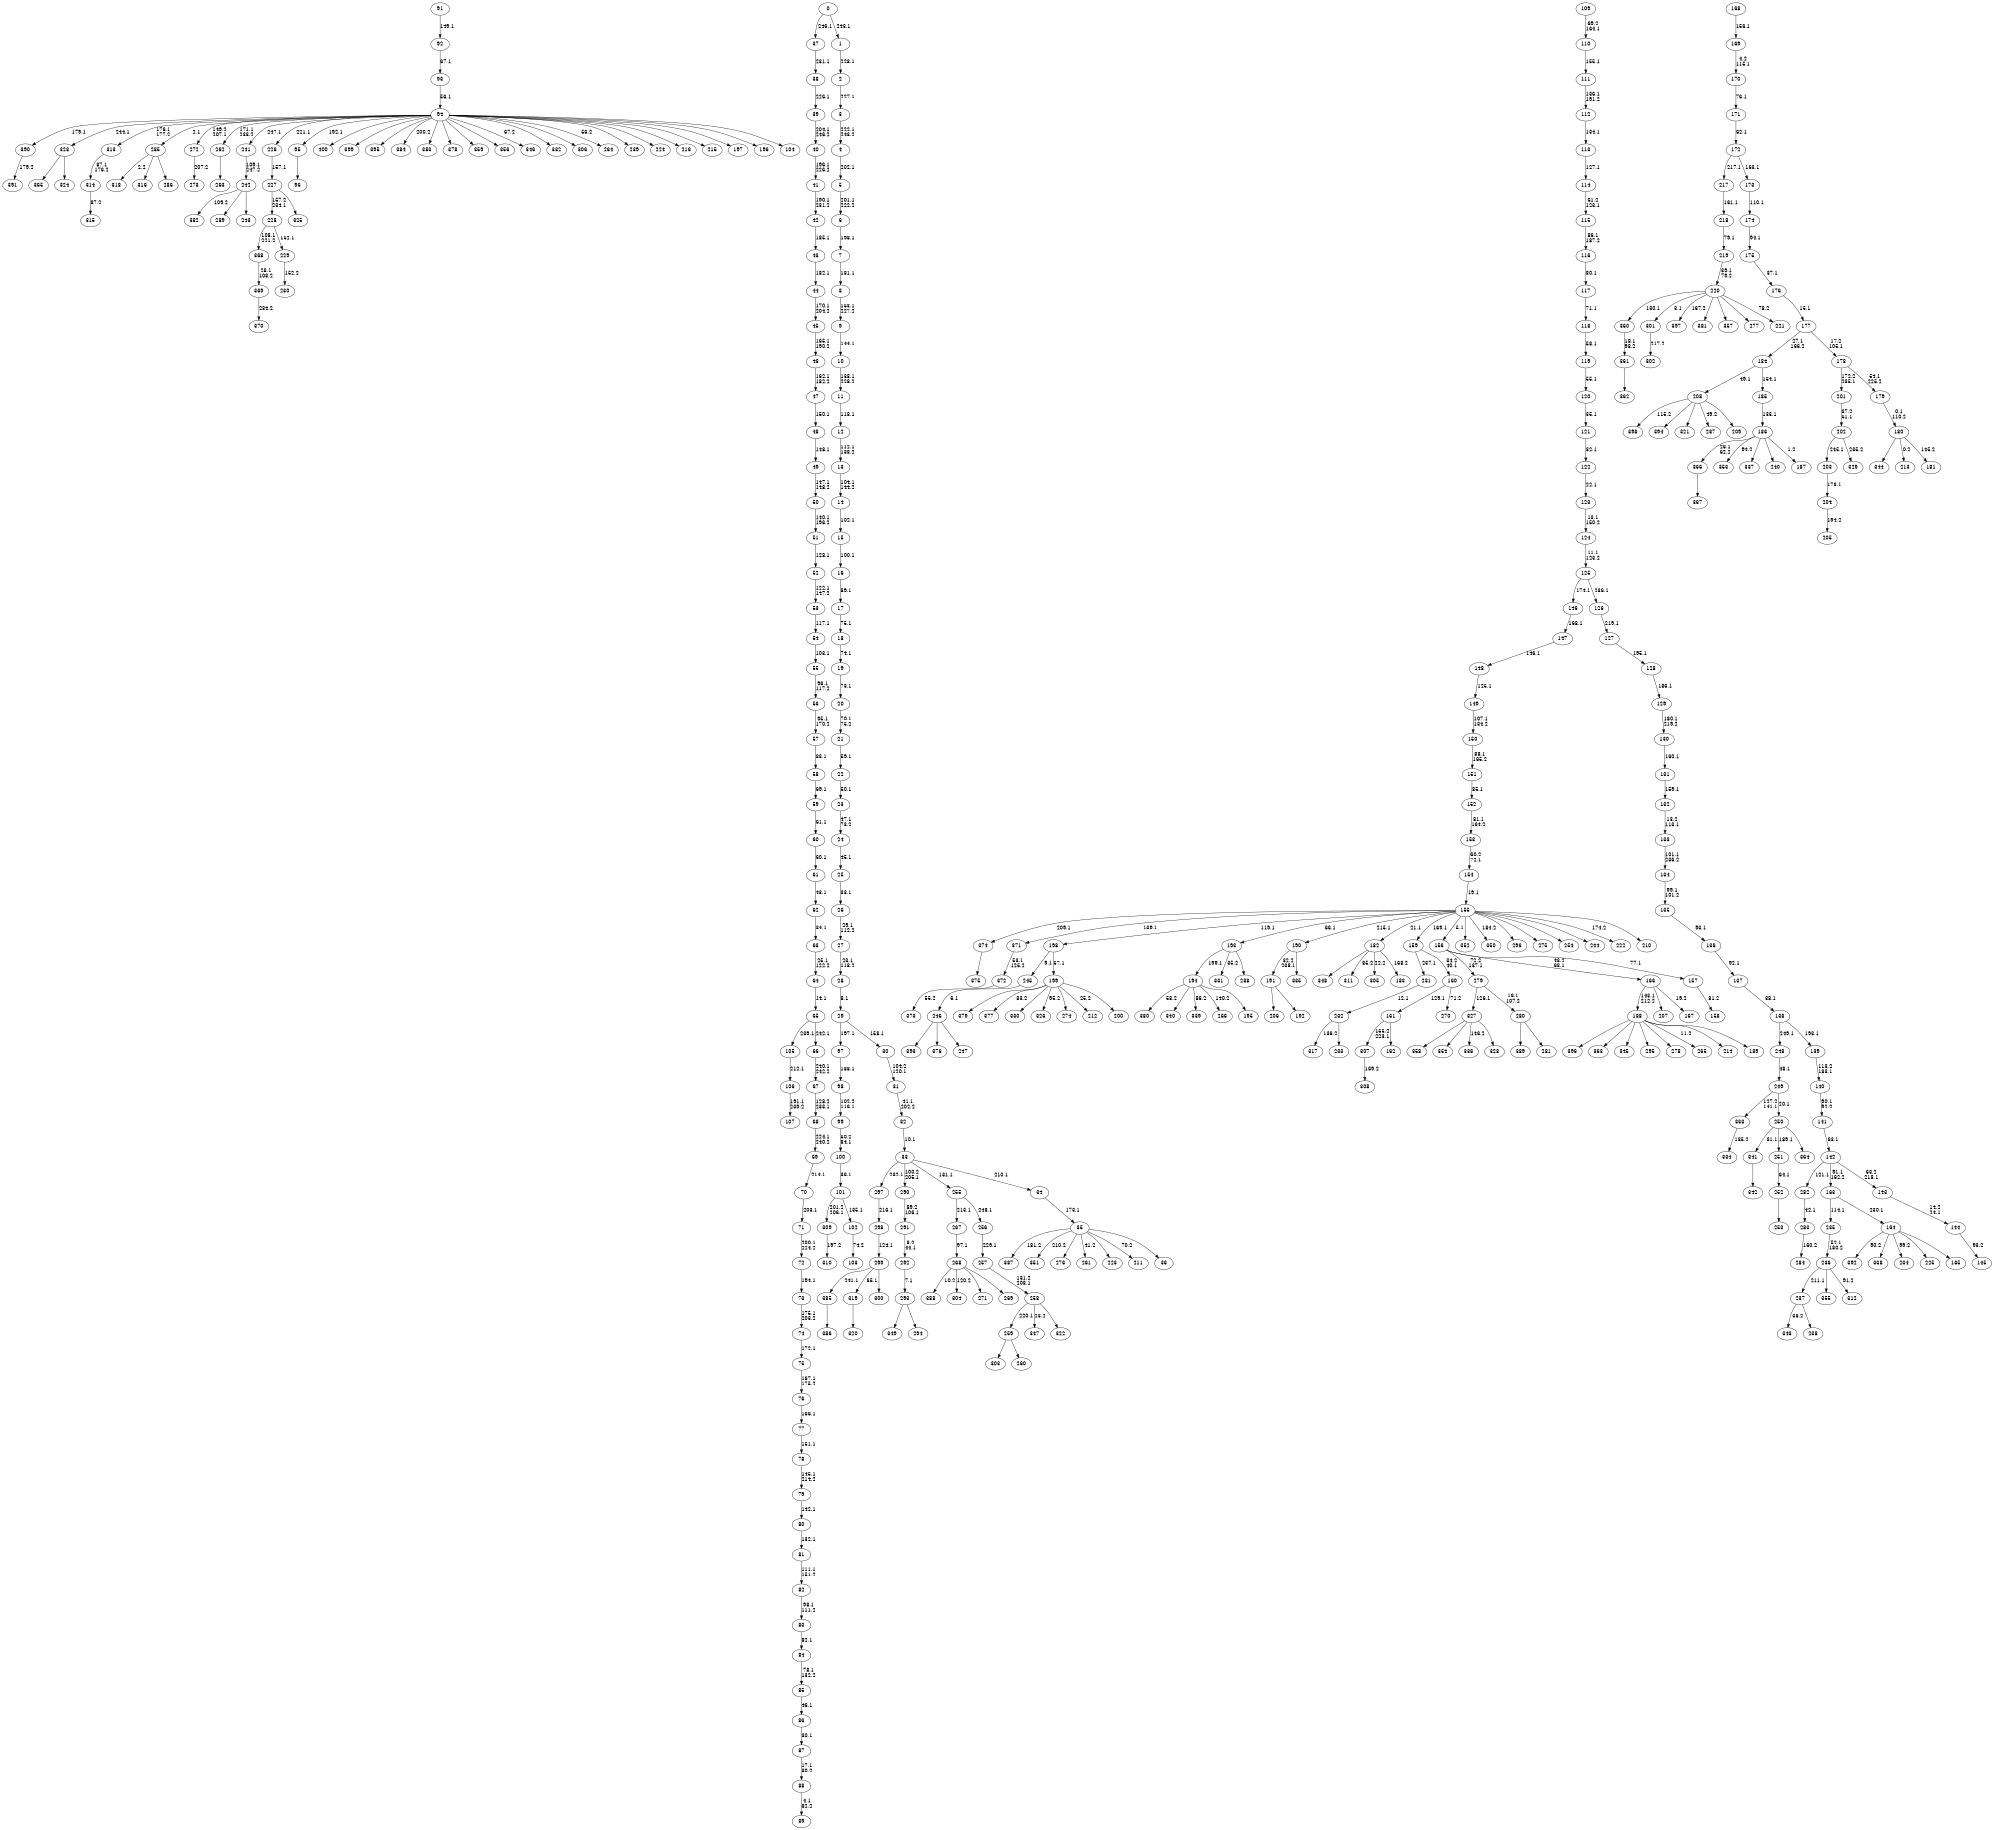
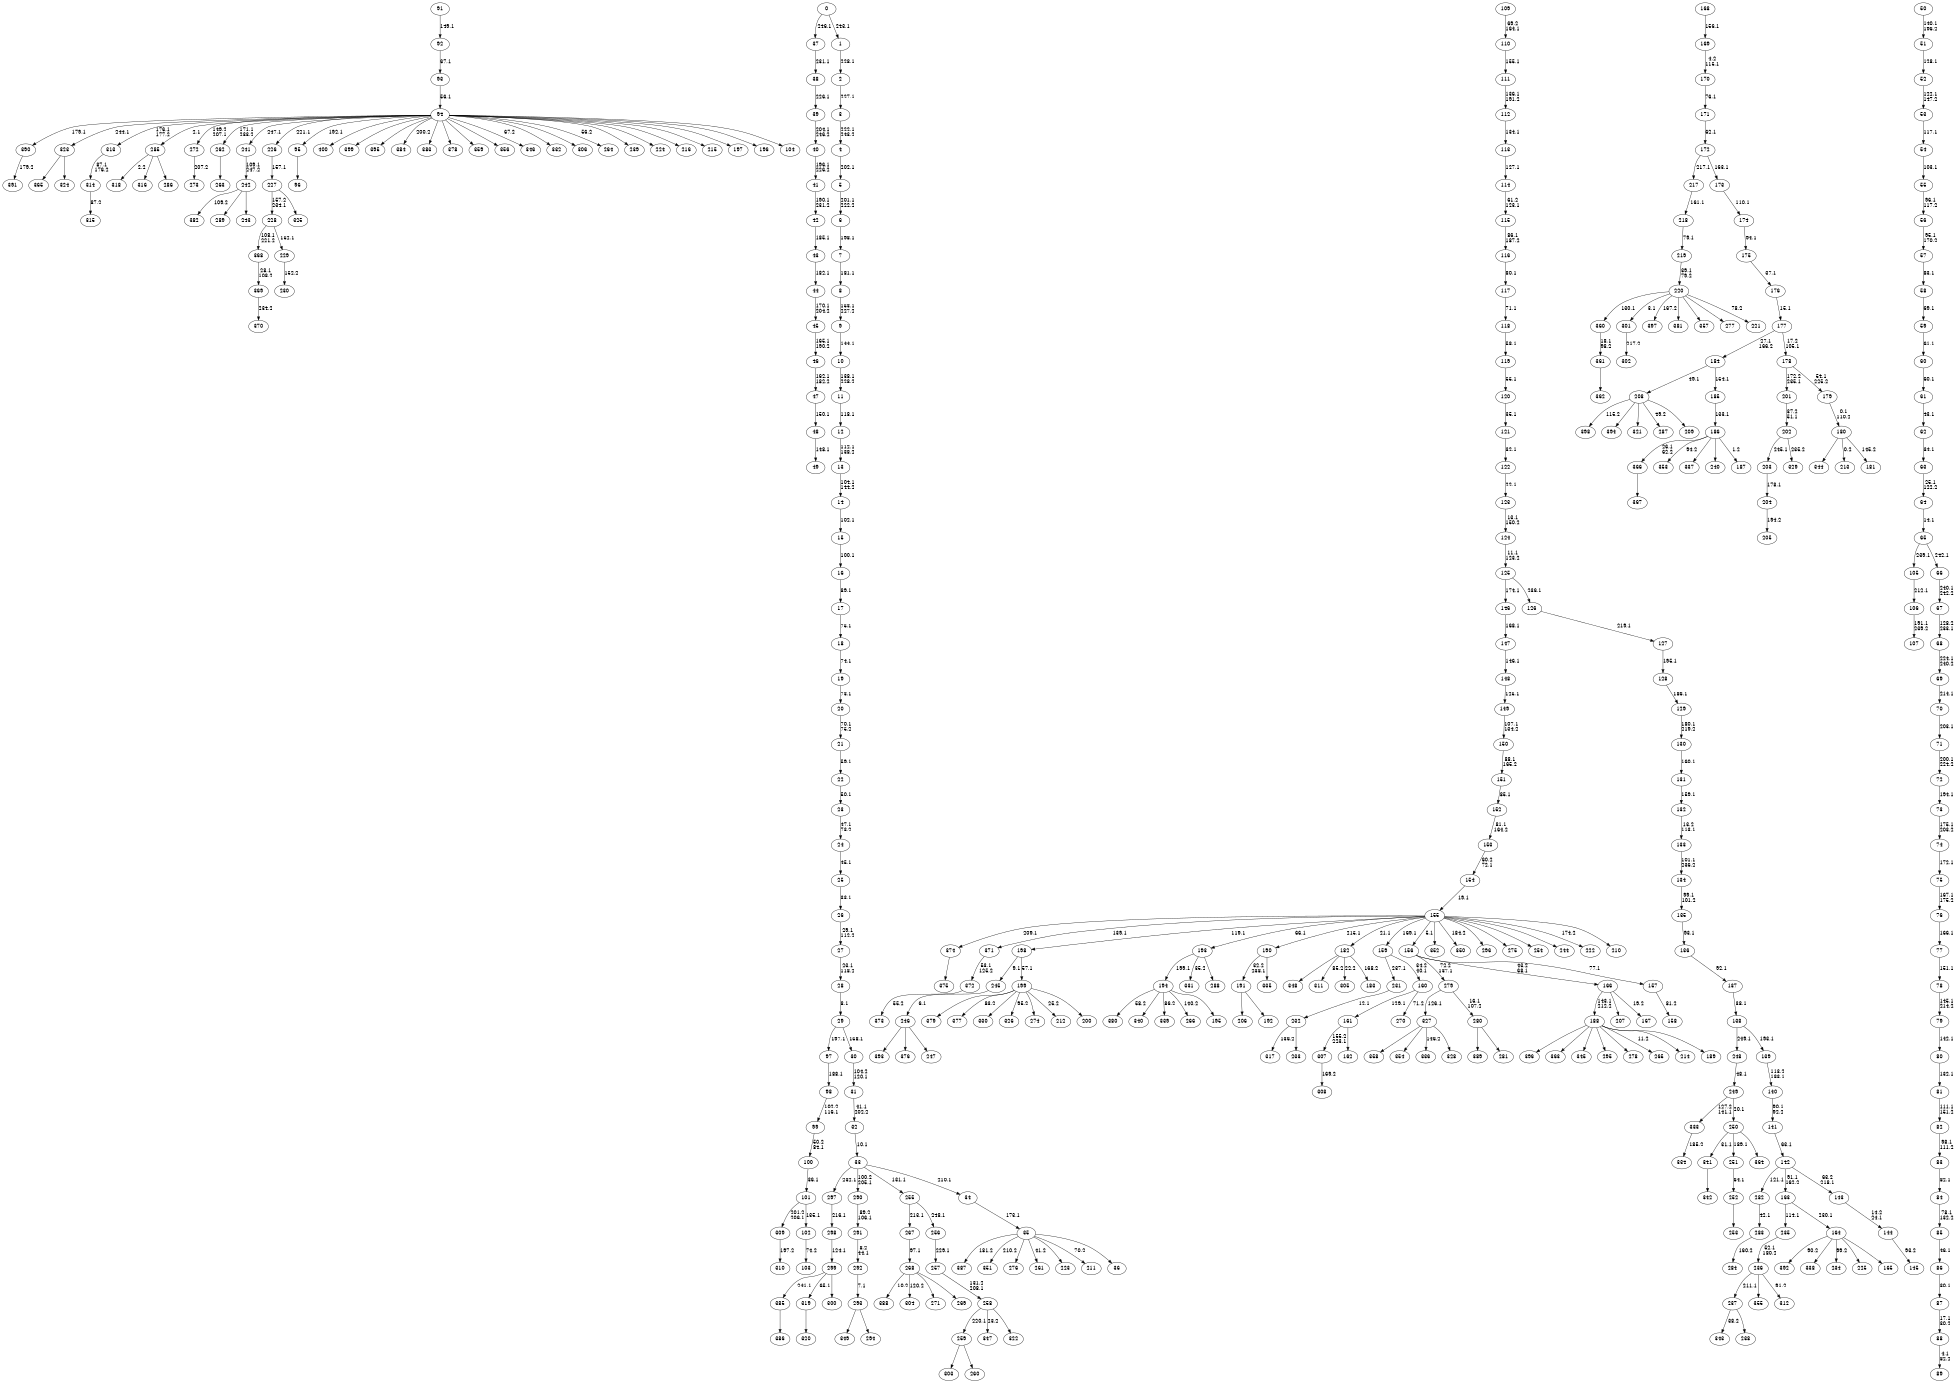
(816, 483) -> none
